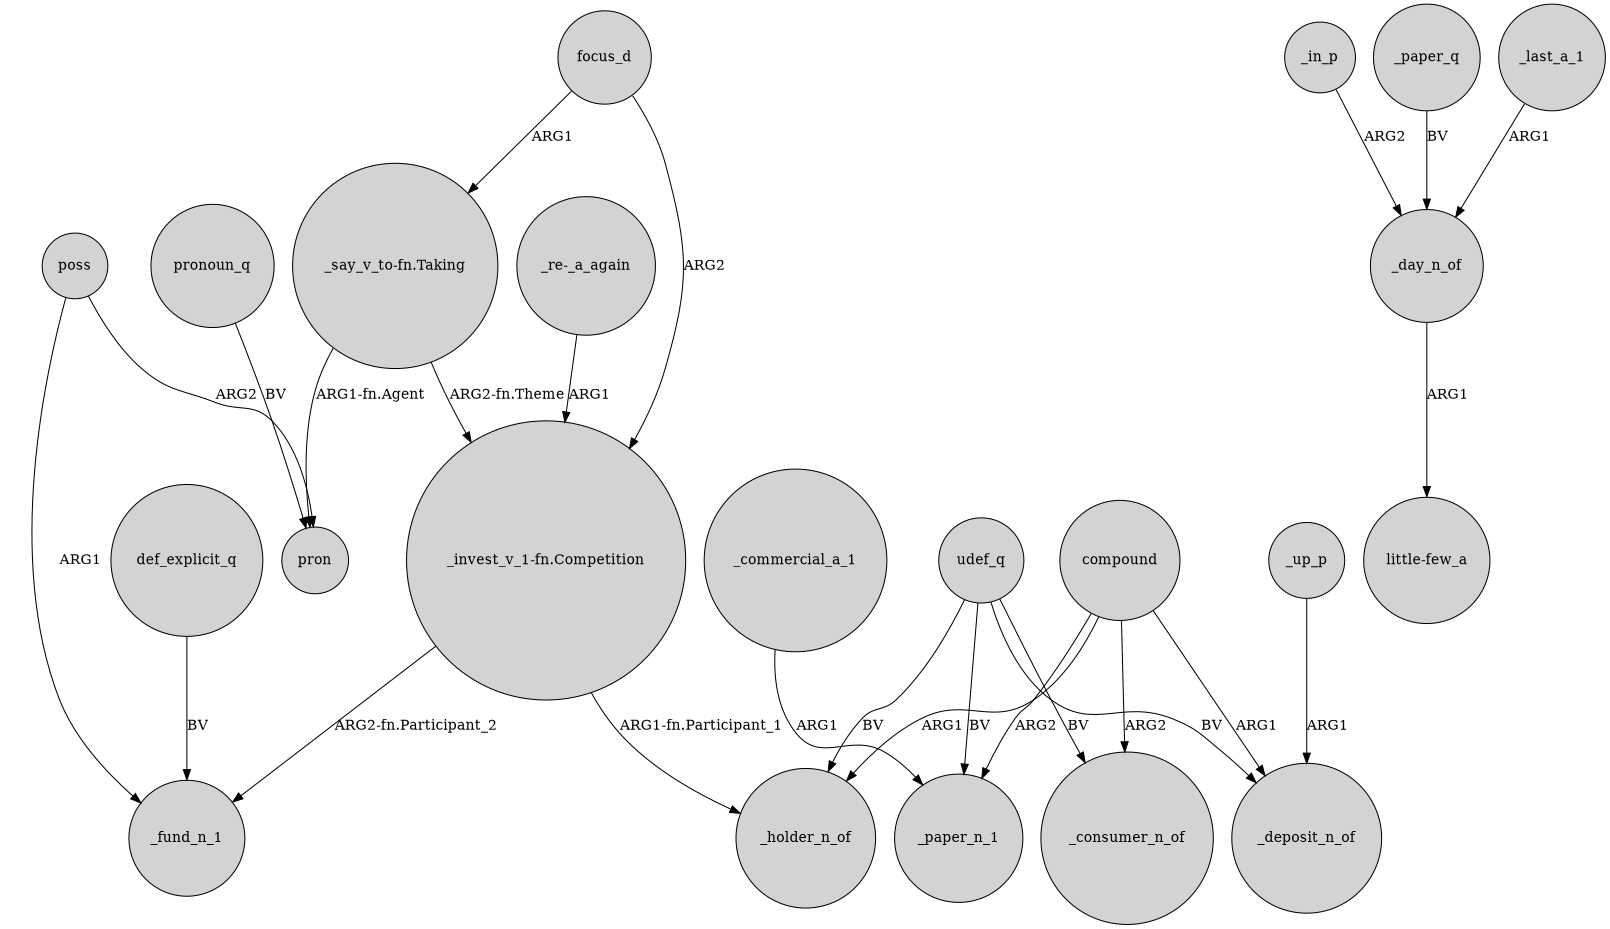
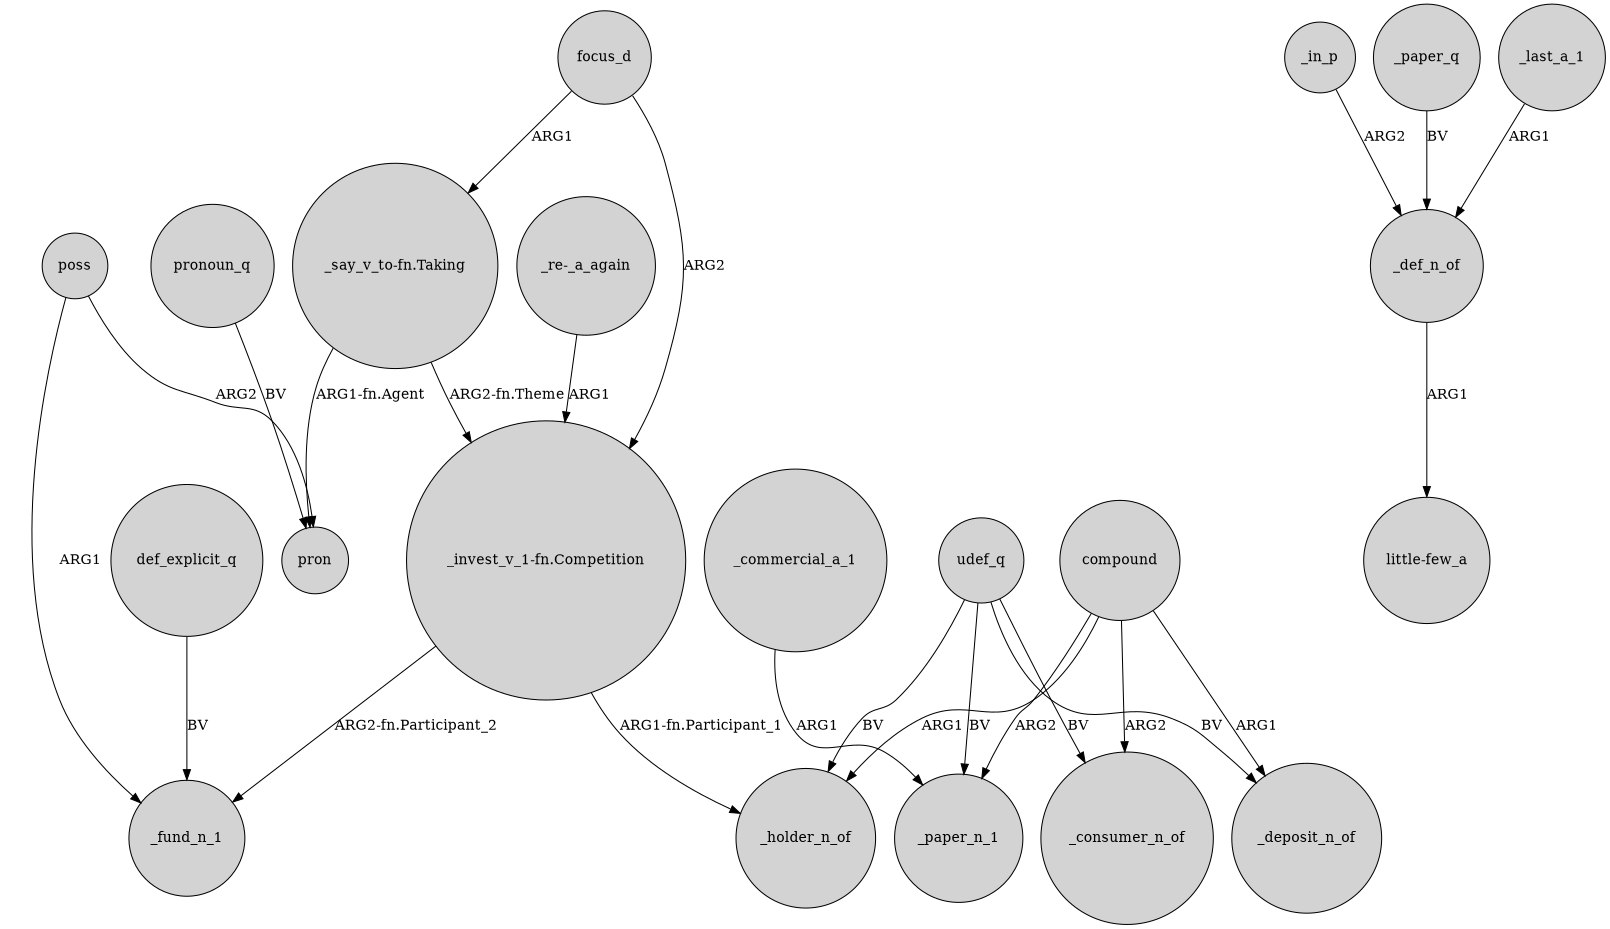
(1427, 266) -> (1427, 266)
(1307, 560) -> none
